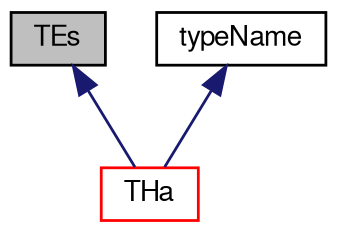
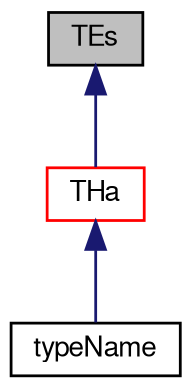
(188, 129) -> (96, 286)
